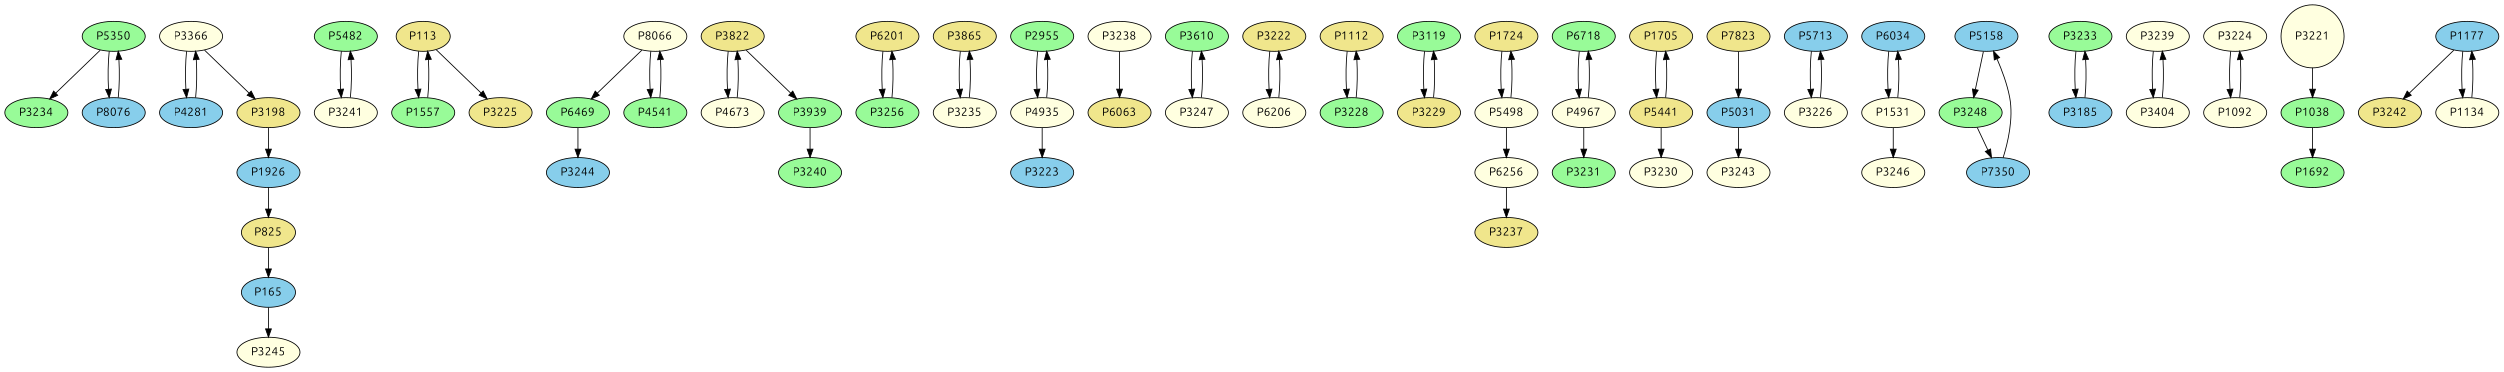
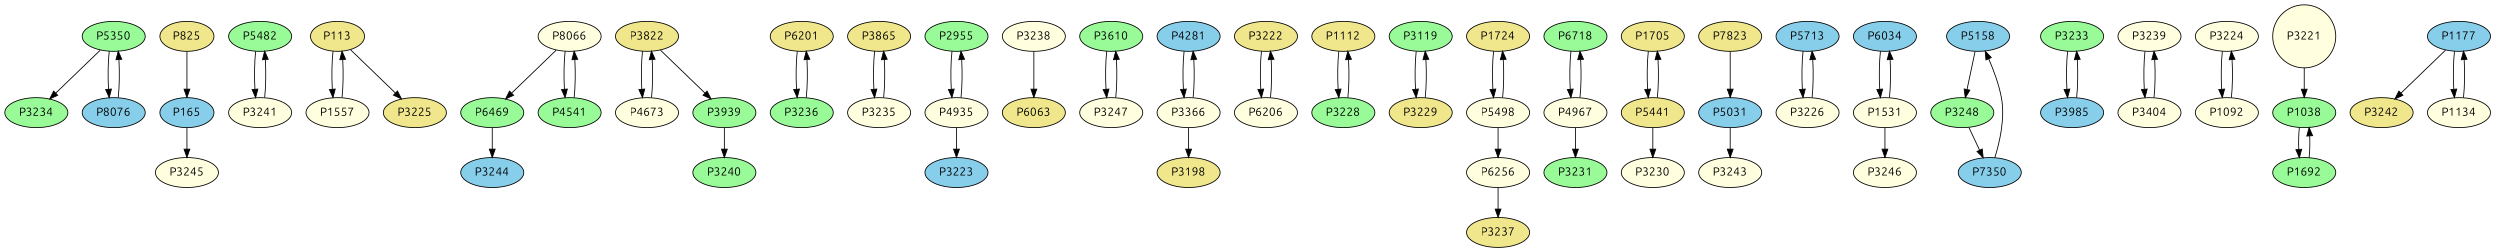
(423, 113) -> (338, 113)
(887, 113) -> (802, 113)
(2080, 113) -> (2072, 113)
none -> (2310, 147)
(268, 173) -> none
